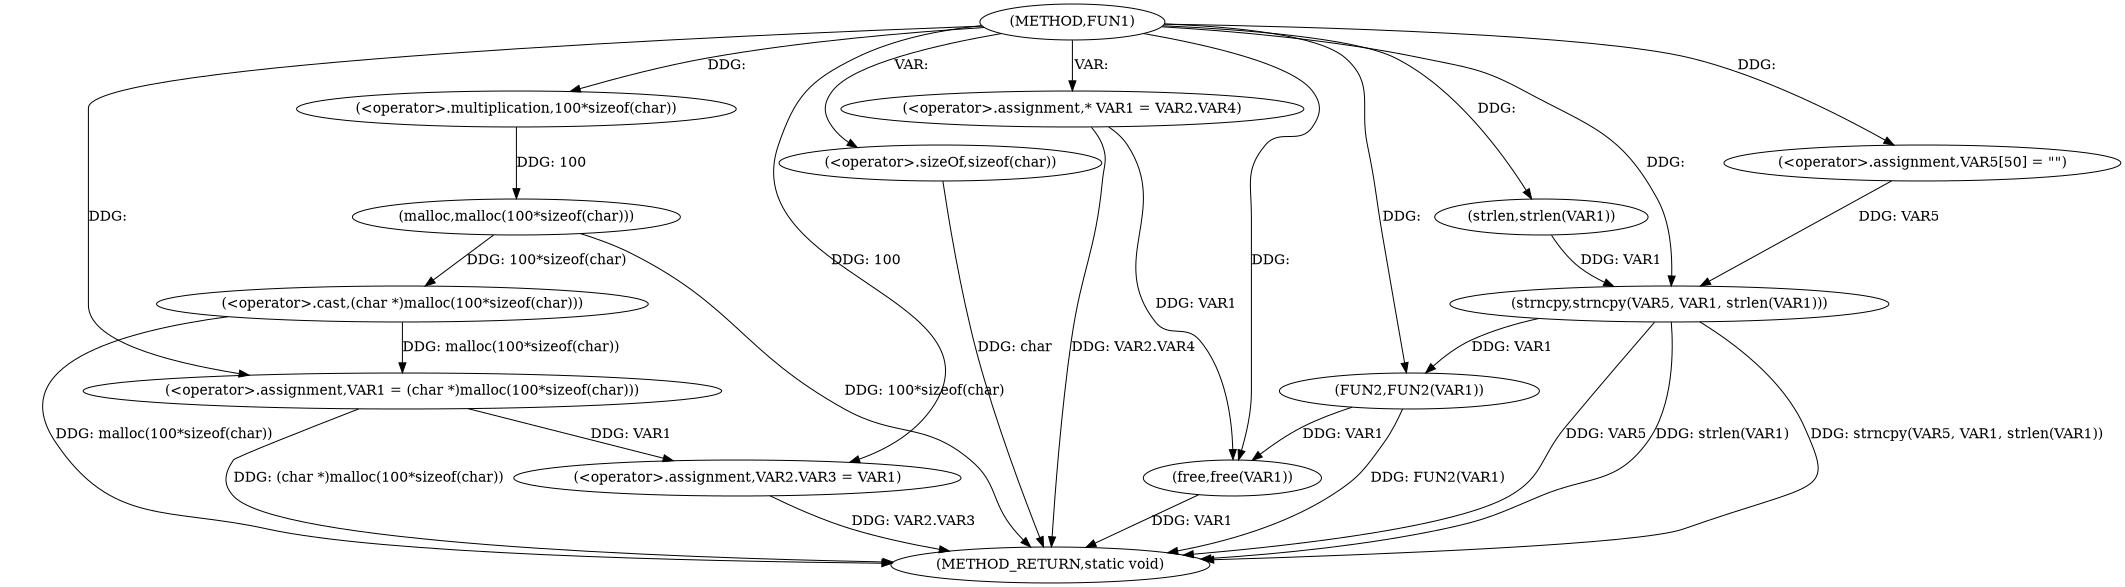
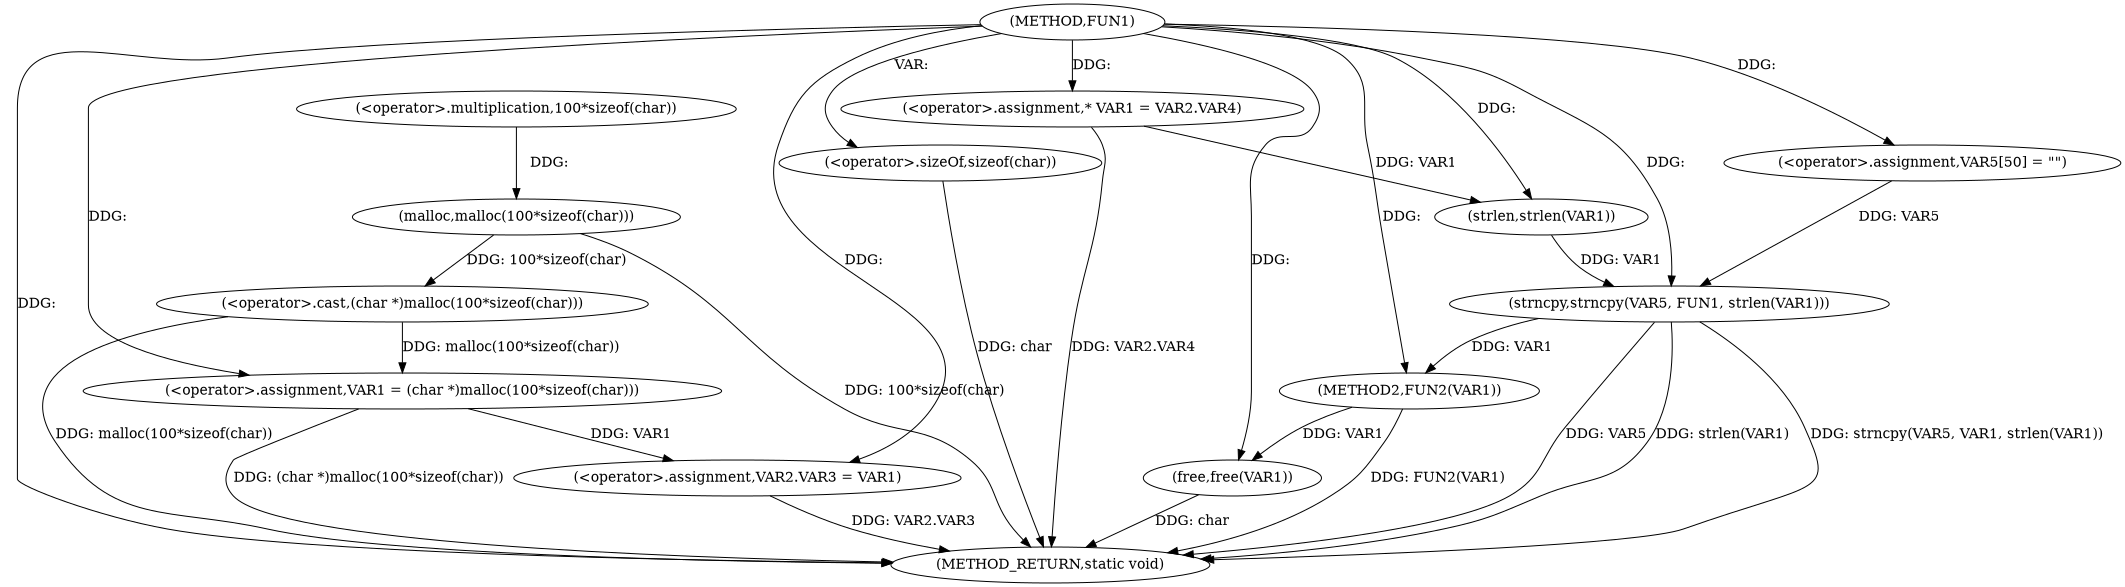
(780, 47) -> (17, 231)
(1094, 66) -> (1094, 66)
(551, 163) -> (551, 163)
(866, 260) -> (866, 260)
(1144, 302) -> (1307, 163)
(1669, 304) -> (1669, 304)
(1409, 391) -> (1409, 391)
(1192, 522) -> (1192, 522)
